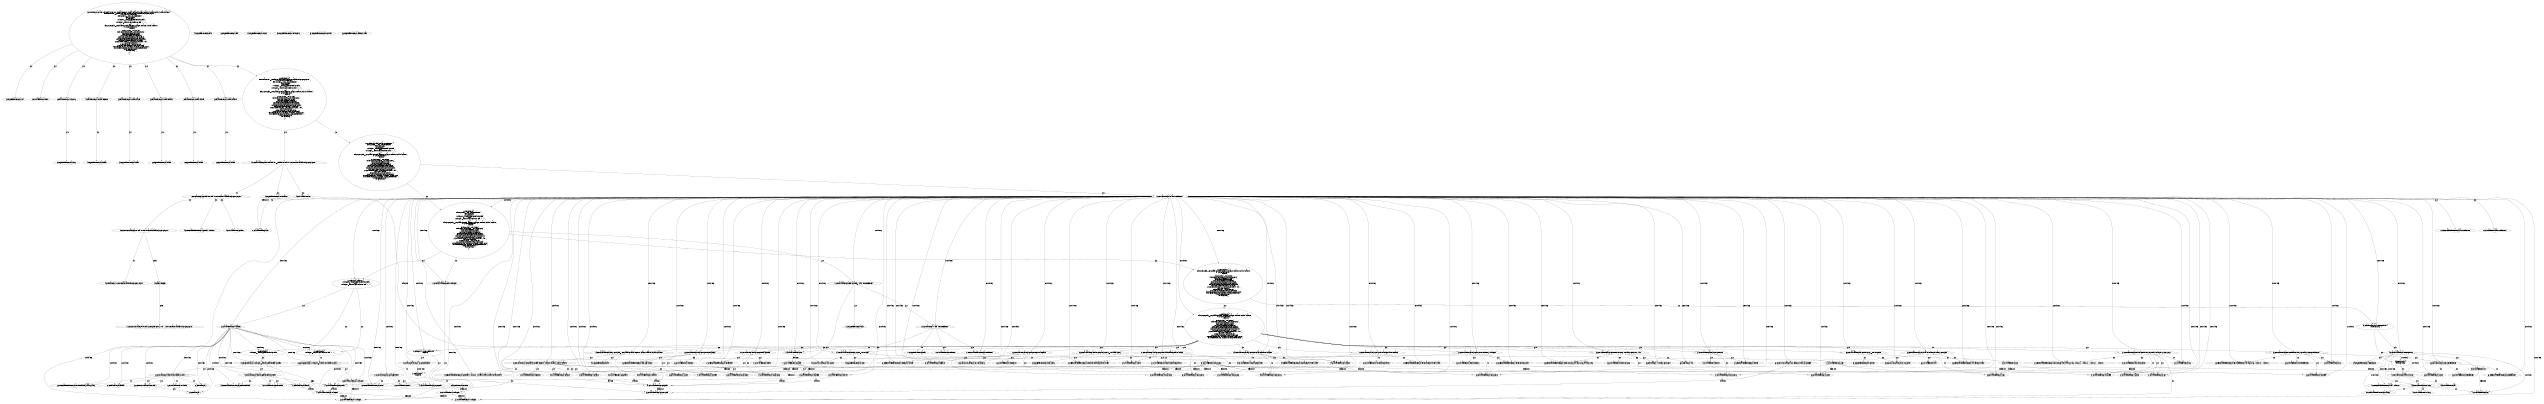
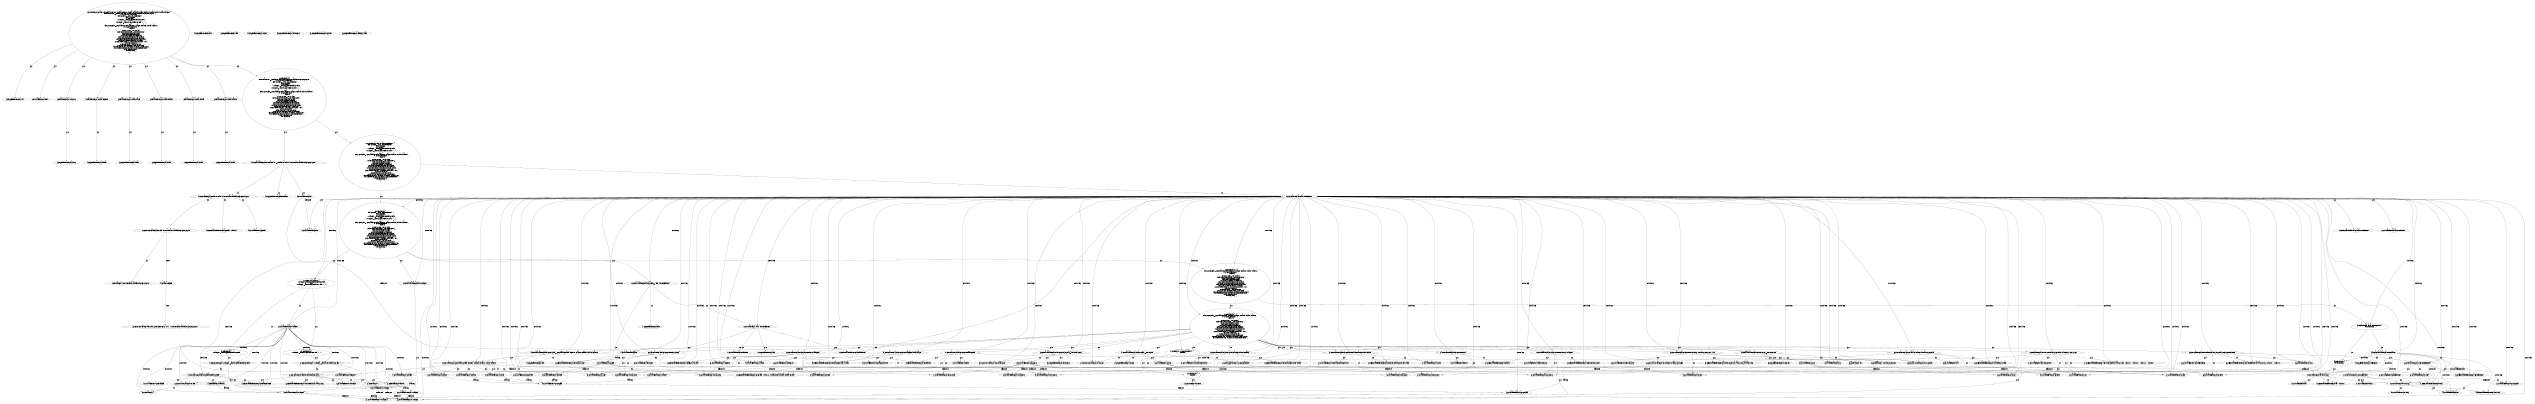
(1755, 198) -> (1402, 360)
(296, 381) -> (290, 387)
none -> (401, 388)
